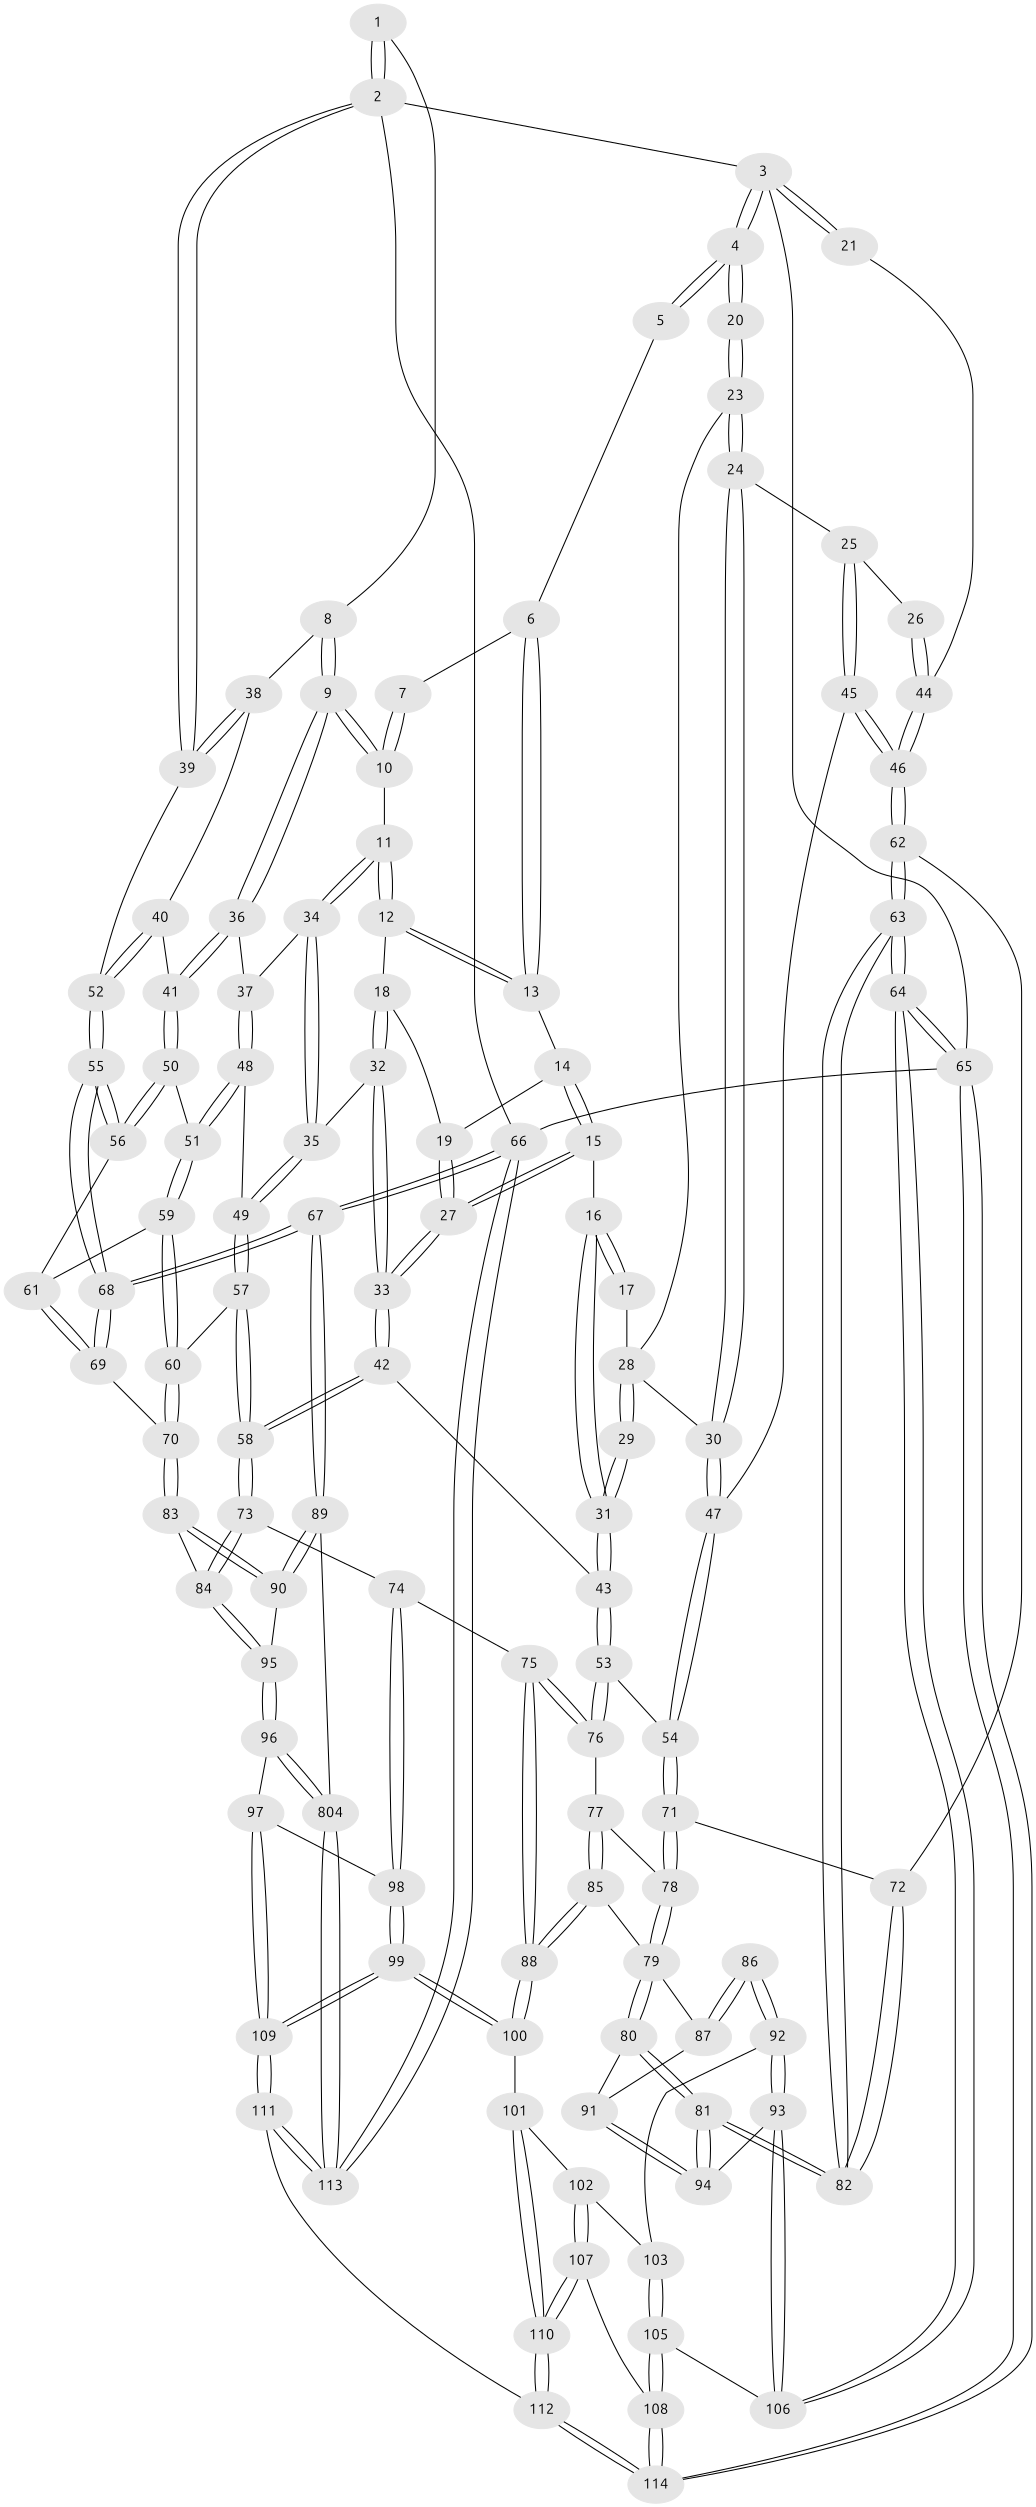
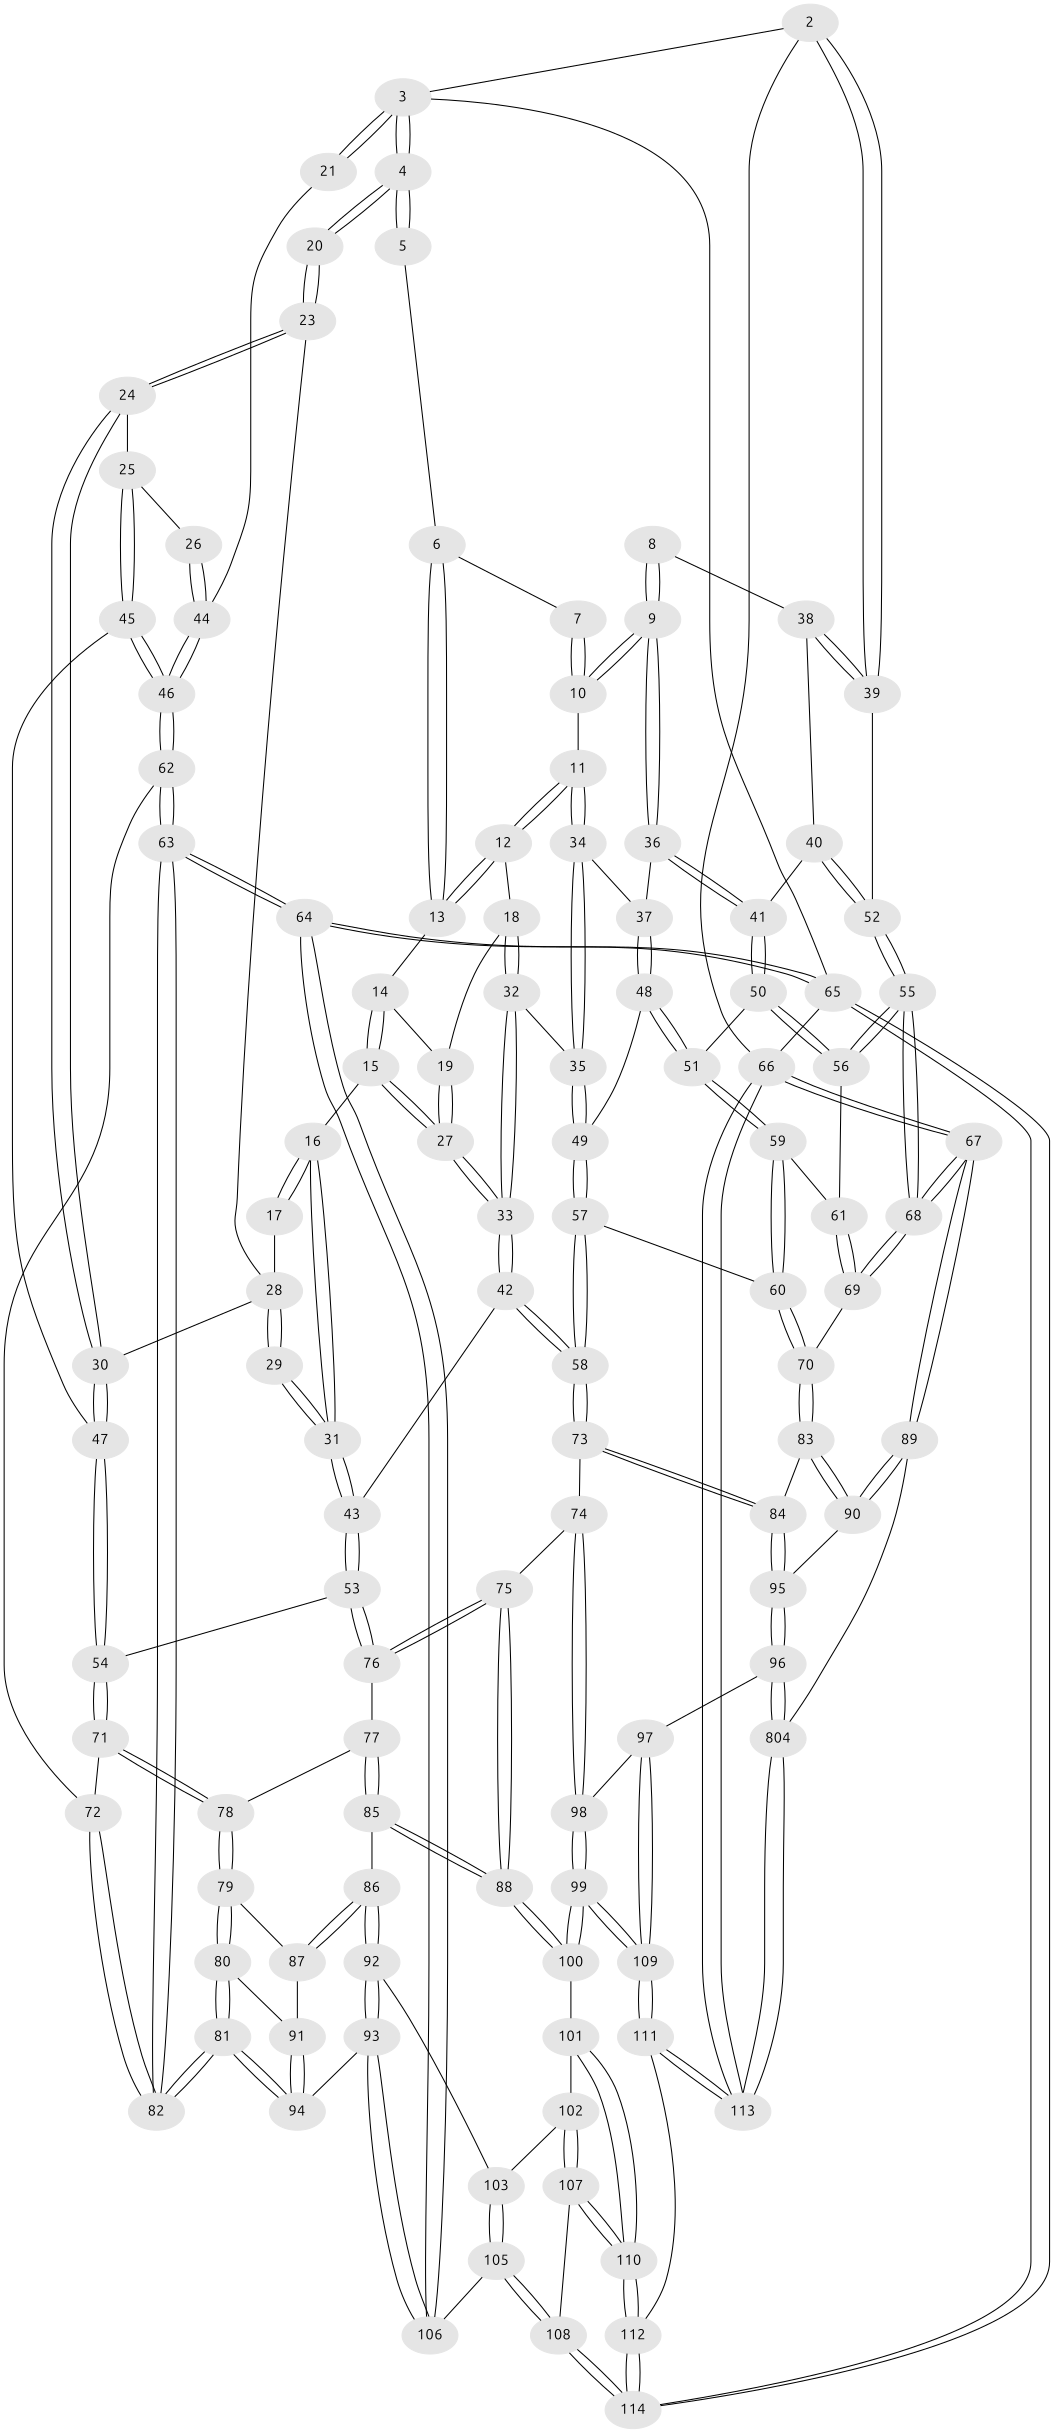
(378, 23) -> none
(624, 1925) -> (372, 1851)
